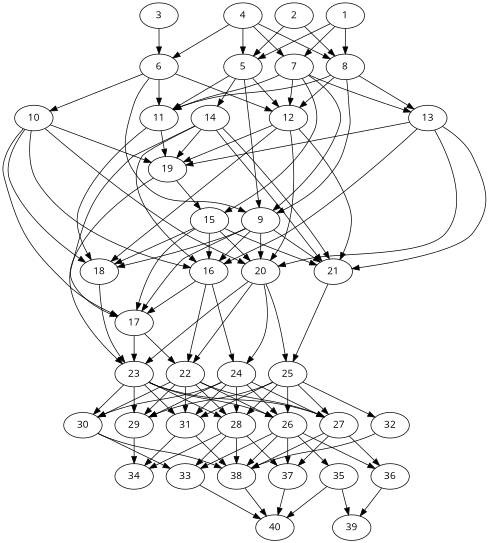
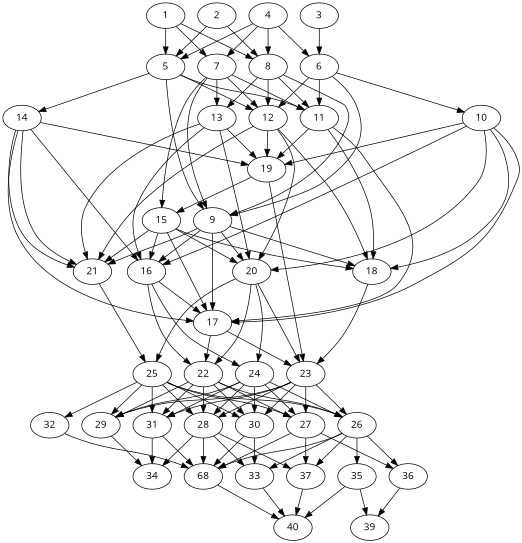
none -> (404, 275)
none -> (200, 398)
(237, 476) -> (203, 476)
